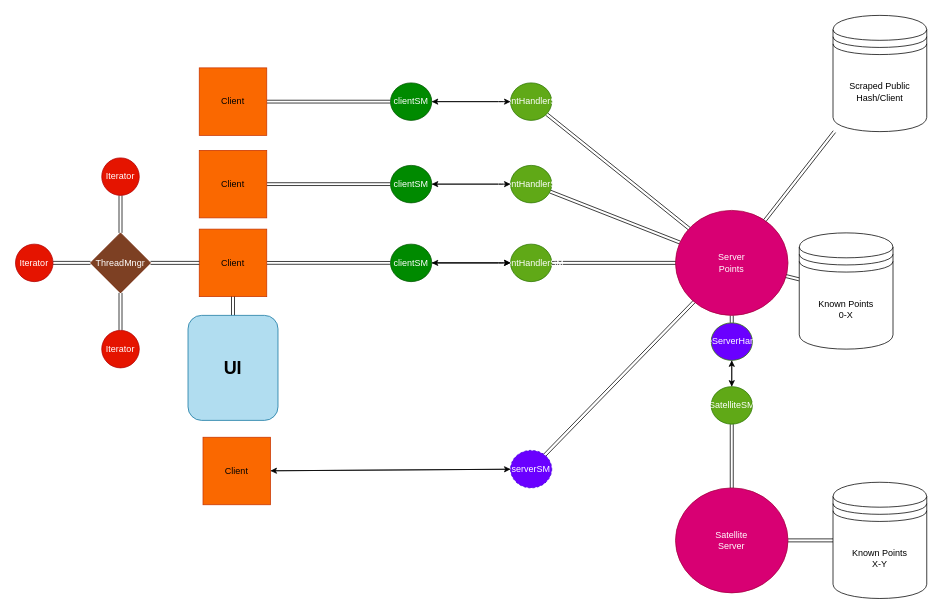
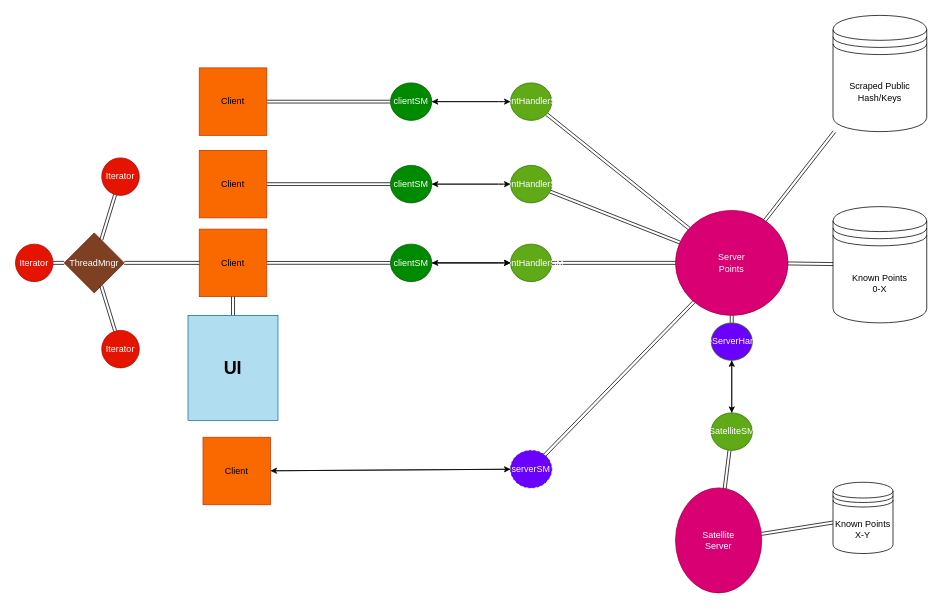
(880, 92) -> (880, 92)
(120, 263) -> (94, 263)
(846, 291) -> (880, 265)
(233, 368) -> (233, 368)
(732, 405) -> (732, 432)
(732, 540) -> (719, 540)
(880, 540) -> (863, 518)
